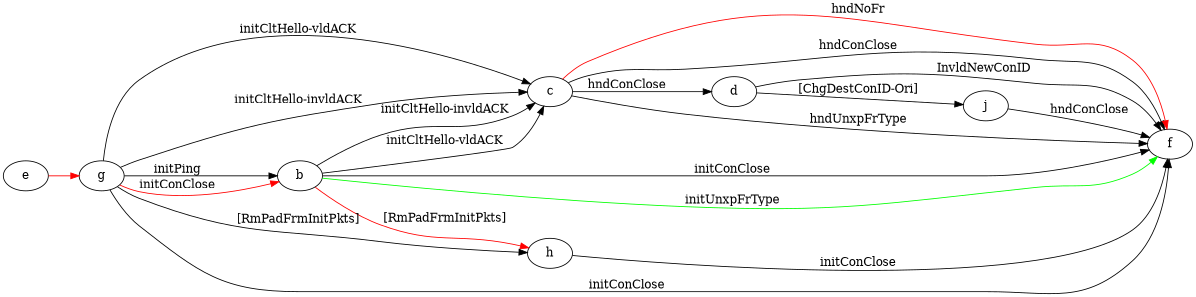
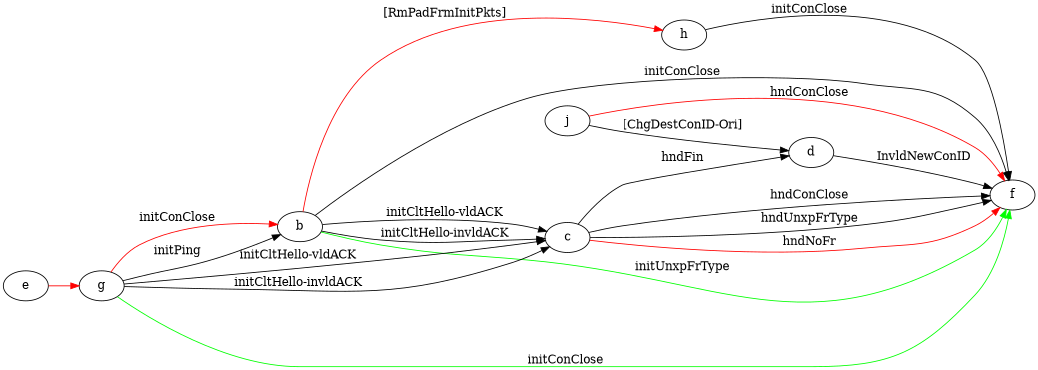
(629, 85) -> (684, 158)
(856, 99) -> (684, 140)
(1075, 120) -> (804, 100)
(315, 235) -> none
(659, 292) -> (592, 367)
